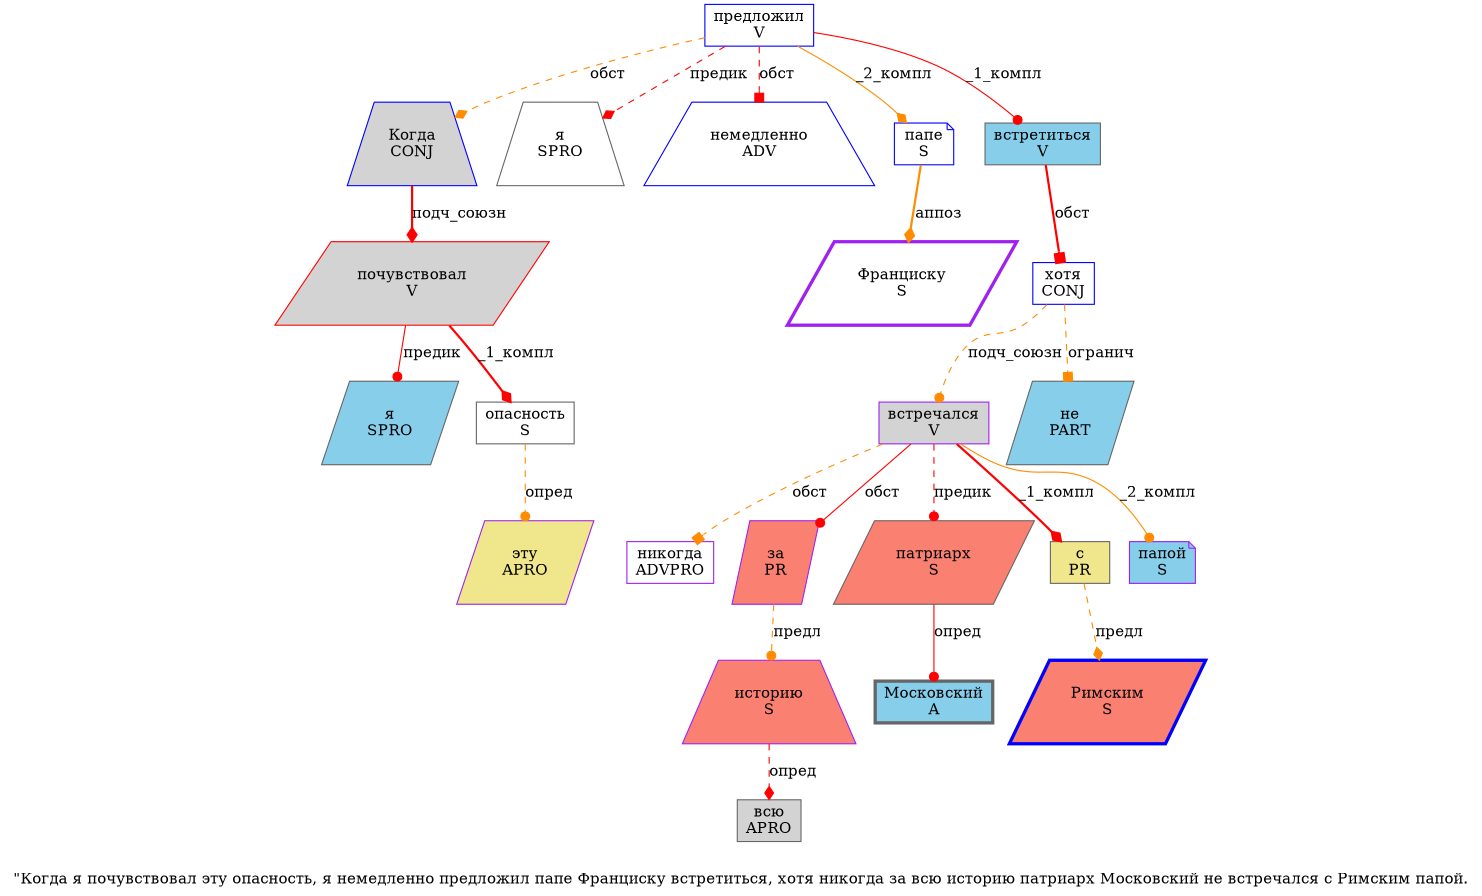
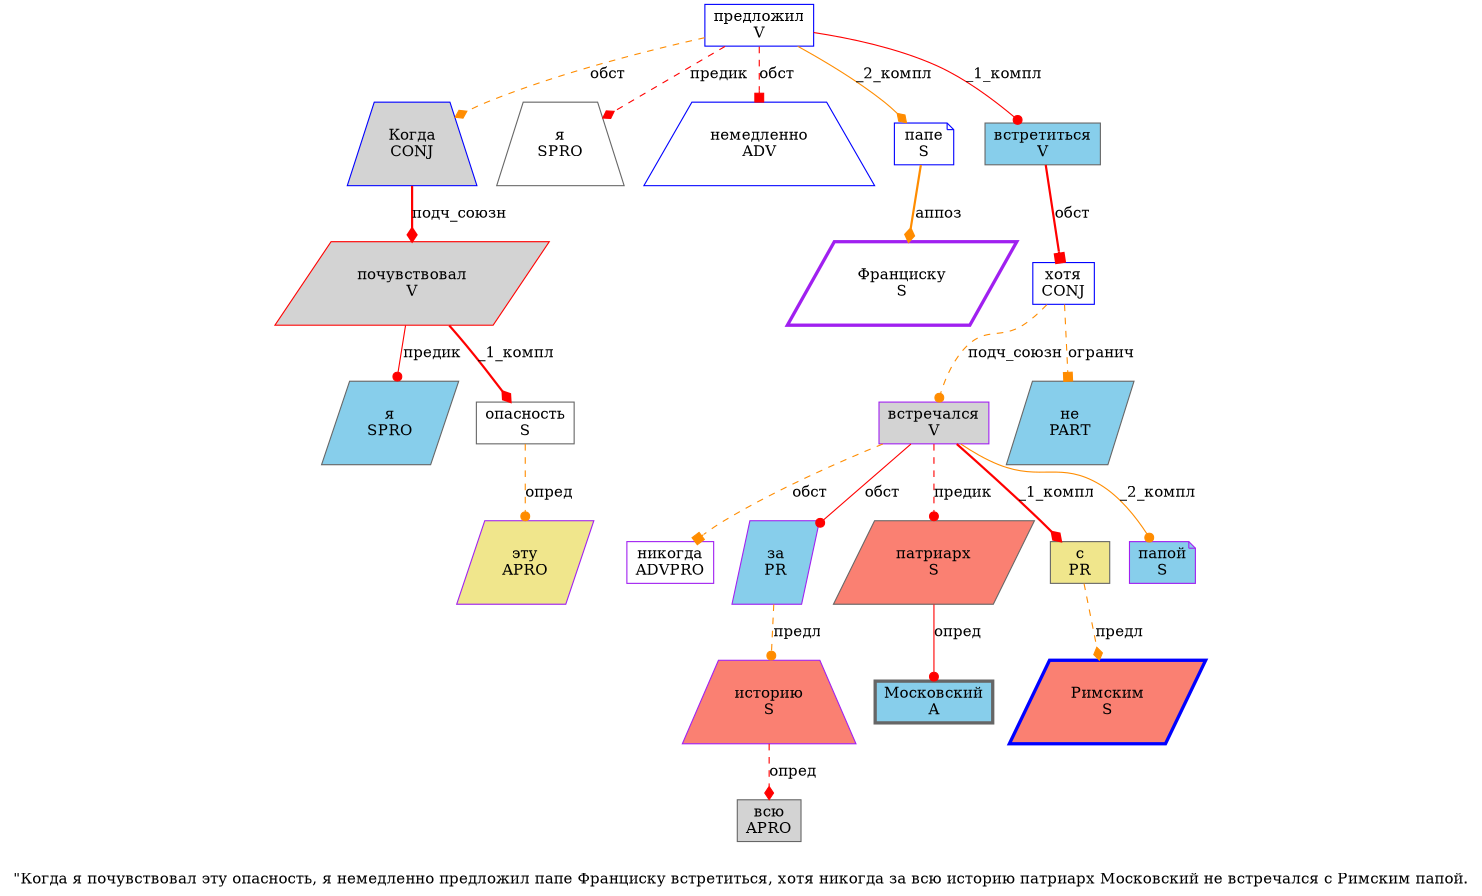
(776, 562) -> (776, 562)
